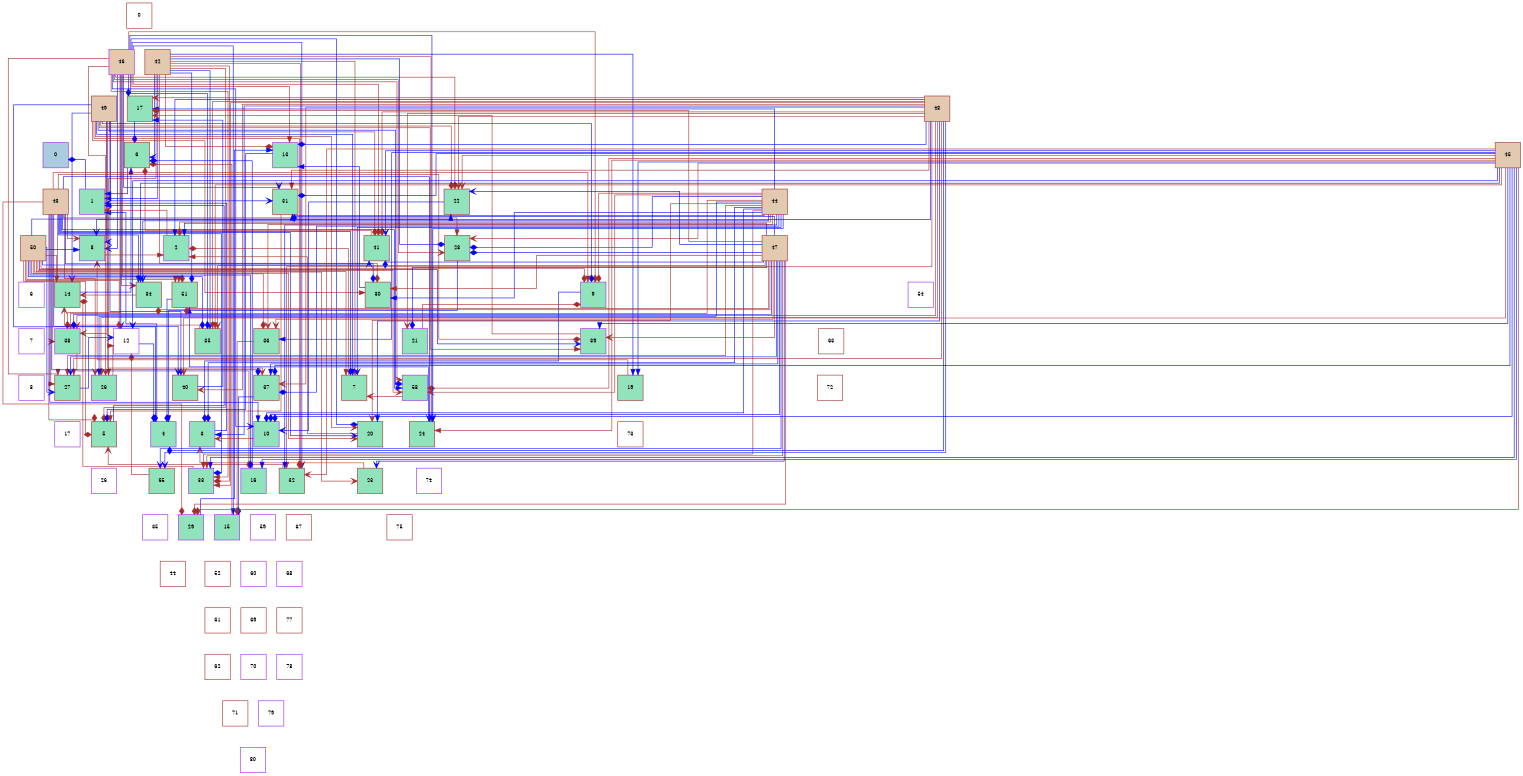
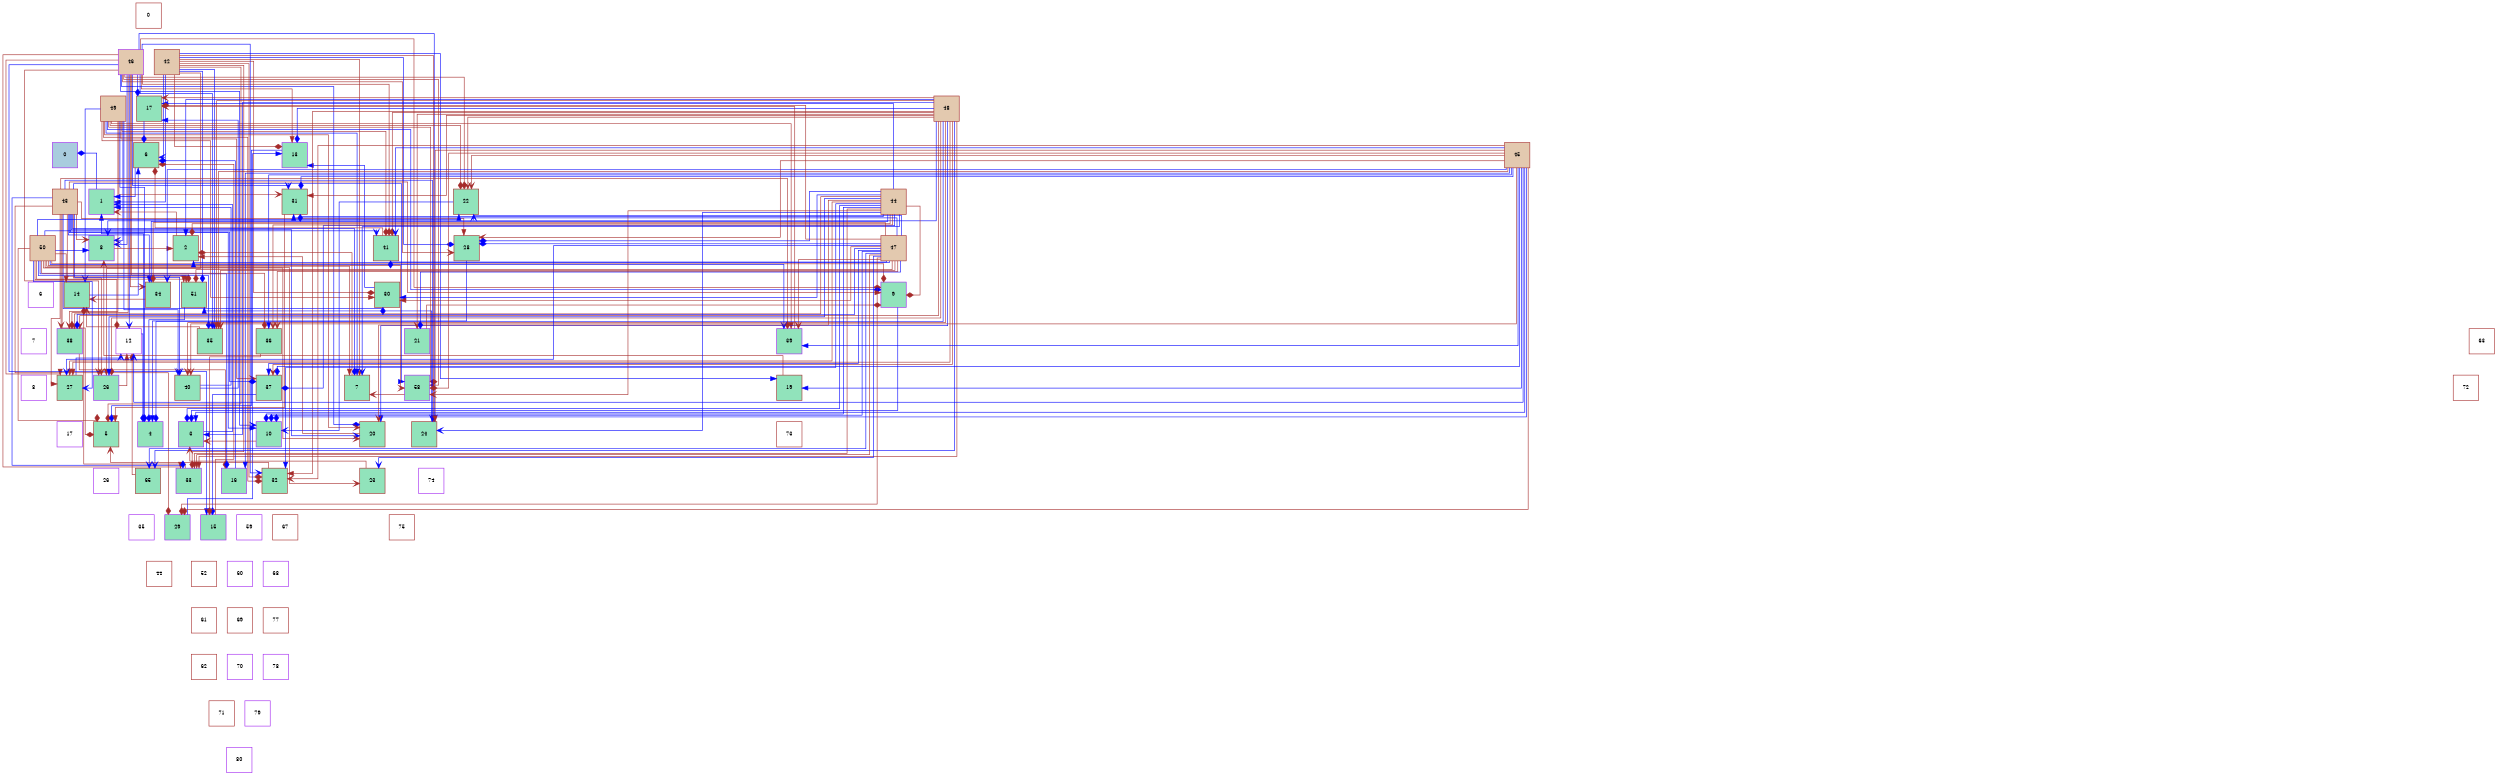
(370, 130) -> (394, 127)
(149, 201) -> (149, 194)
(176, 248) -> (186, 248)
(921, 295) -> none
(224, 312) -> (231, 256)
(1005, 458) -> (981, 412)
